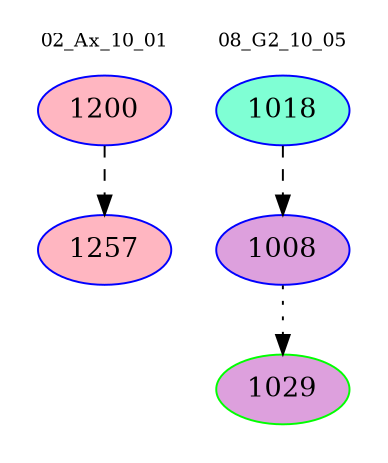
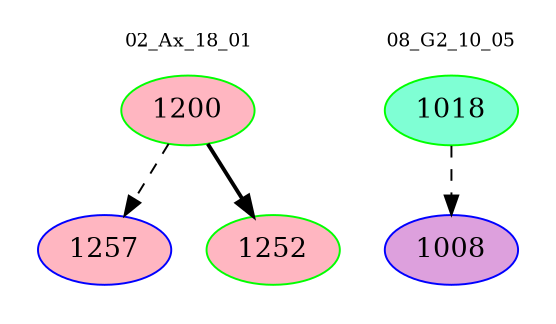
(105, 42) -> (189, 42)
(105, 110) -> (188, 110)
(283, 110) -> (451, 110)
none -> (273, 250)
(283, 389) -> none
